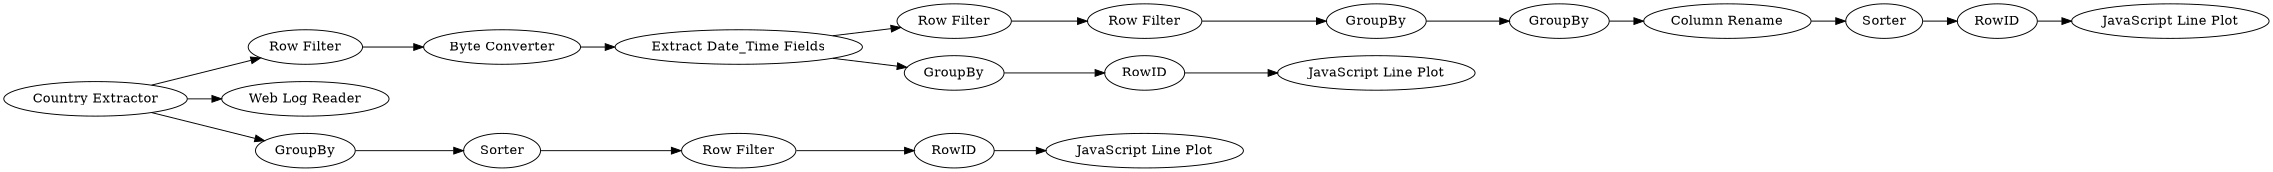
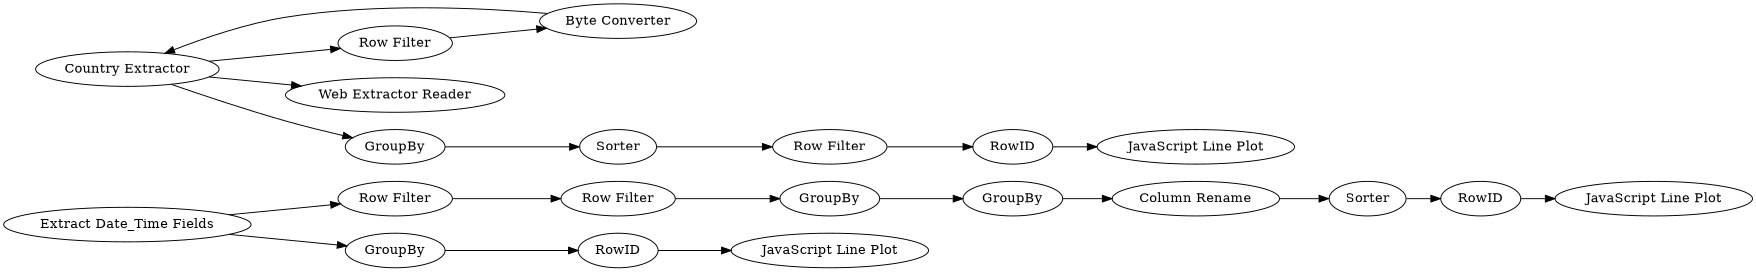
(593, 47) -> (358, 10)
(305, 99) -> (395, 95)
